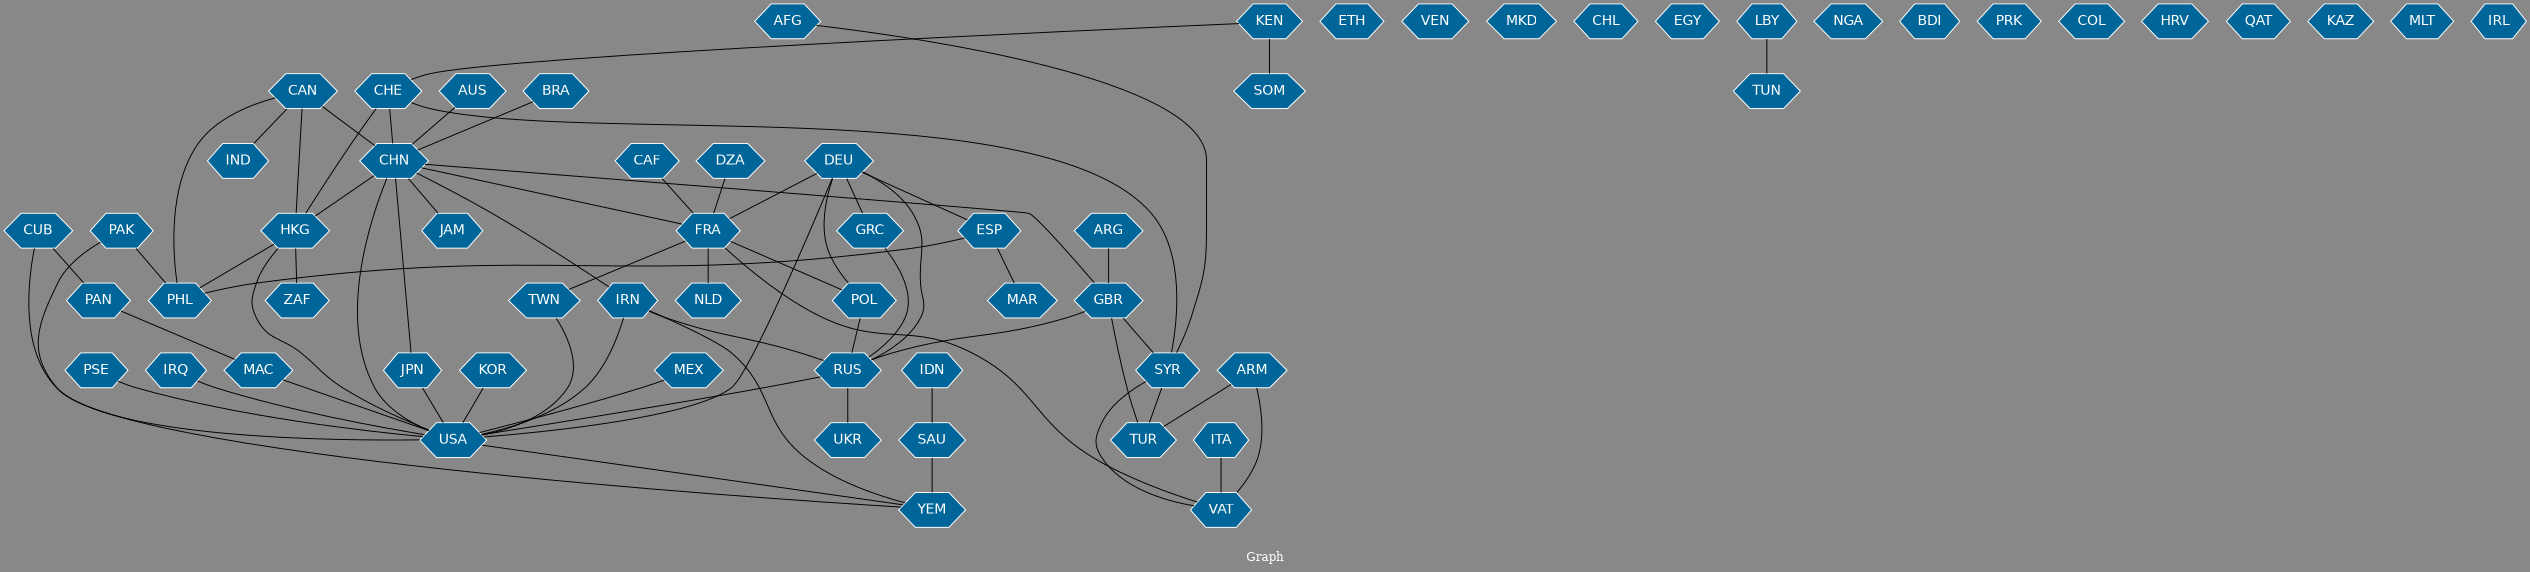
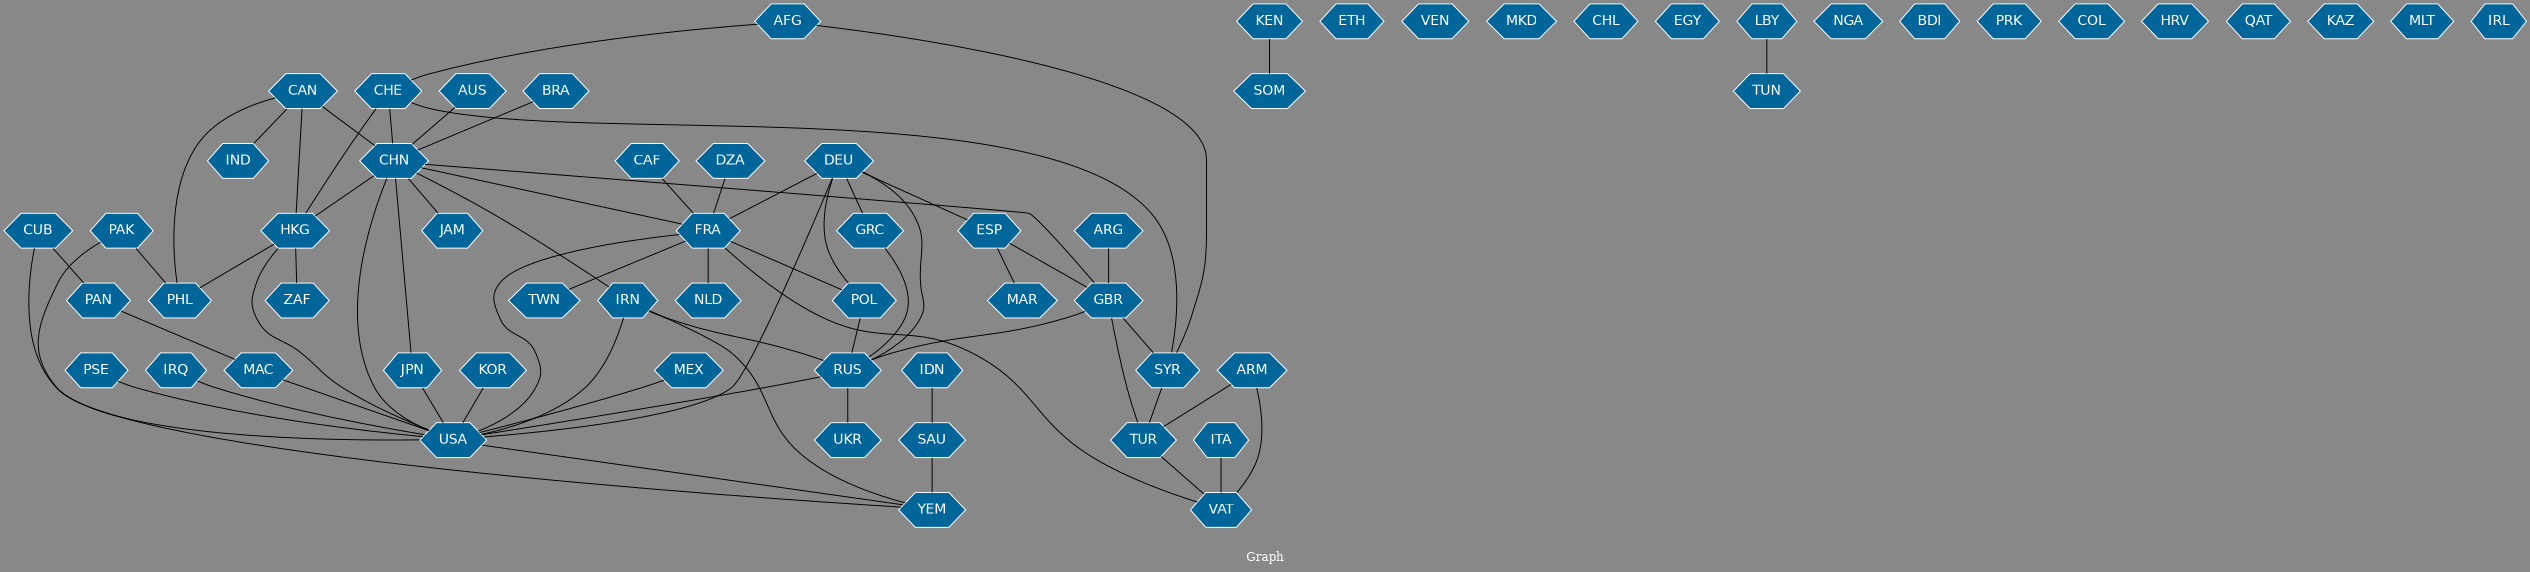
(824, 44) -> (583, 43)
(604, 266) -> (1048, 265)
(559, 398) -> (497, 287)
(1099, 452) -> (1182, 475)
